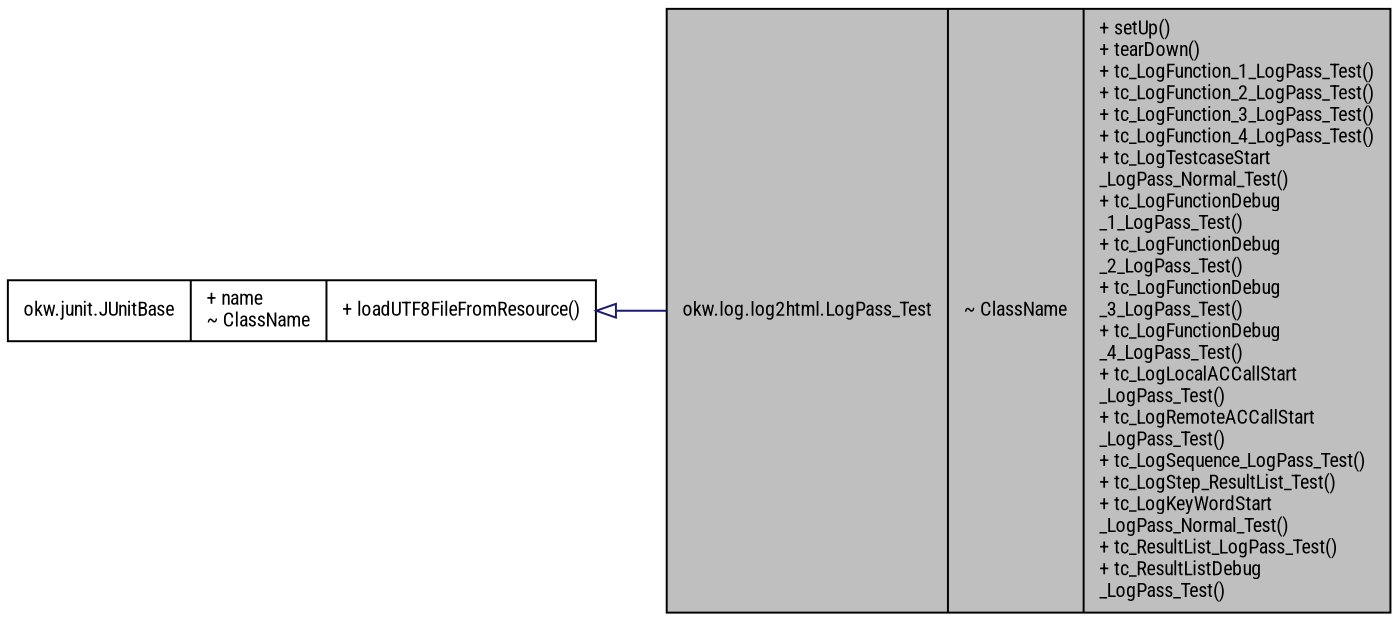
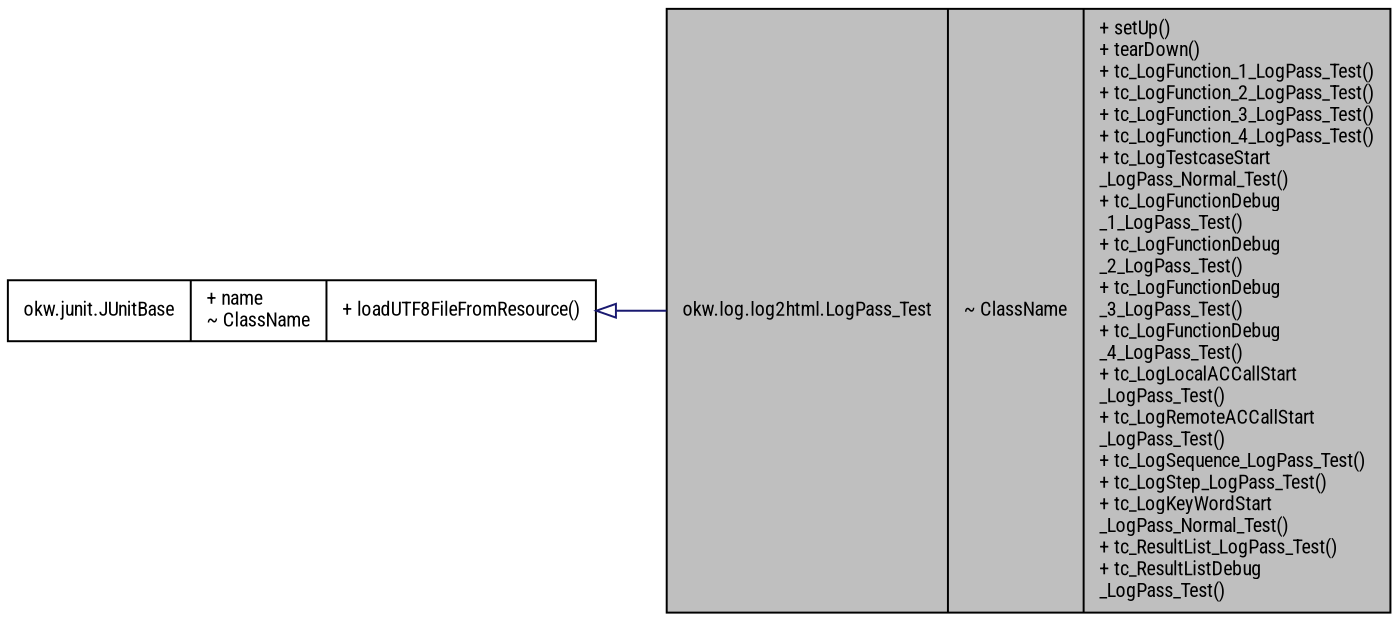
(1218, 483) -> (1213, 483)
